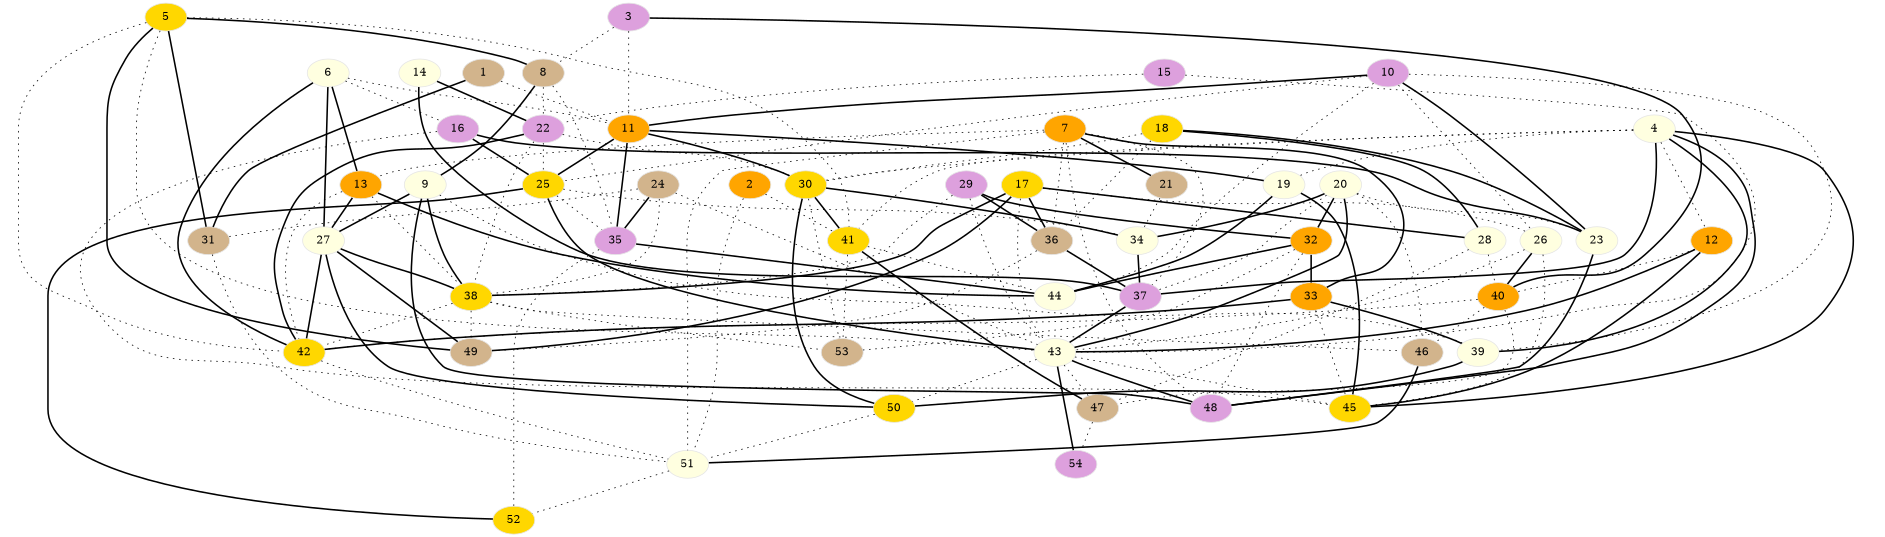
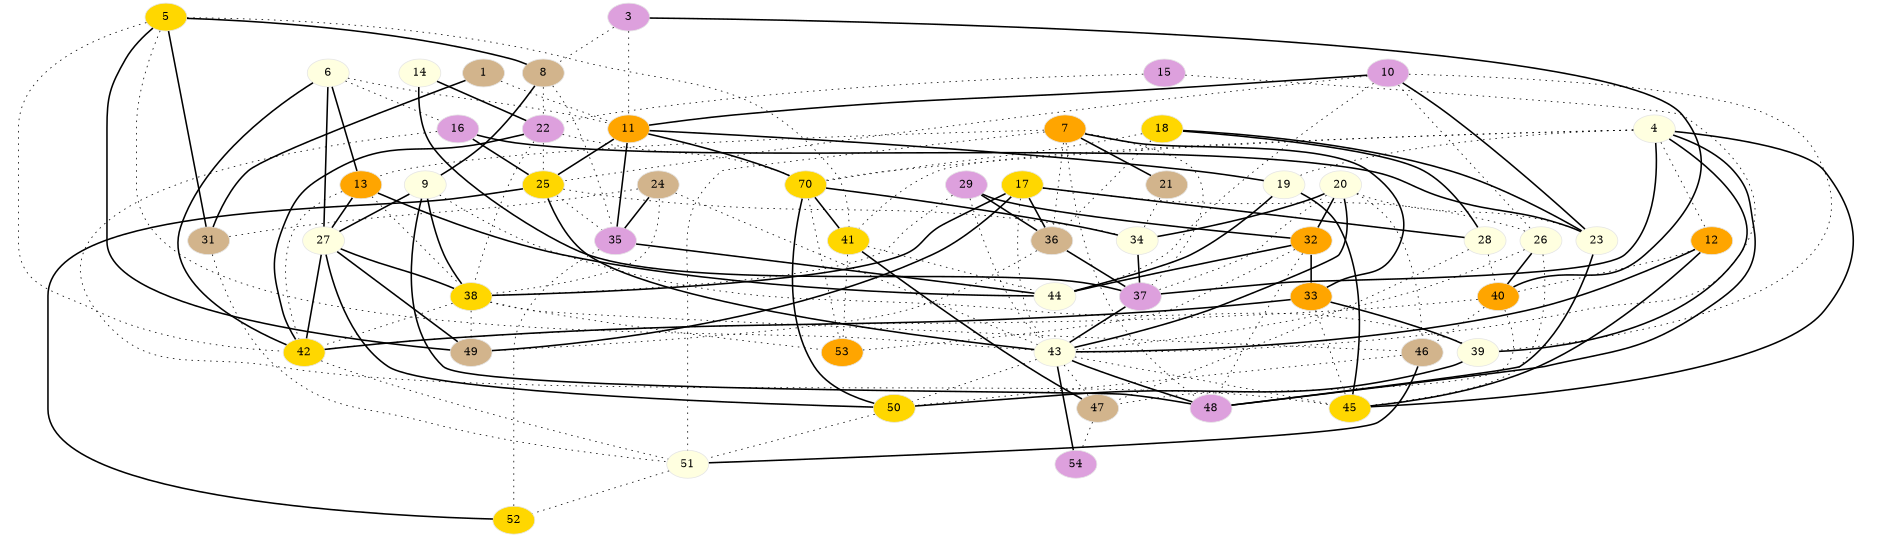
(750, 185) -> none
(806, 185) -> (806, 185)
(842, 352) -> (842, 352)
none -> (1146, 382)
